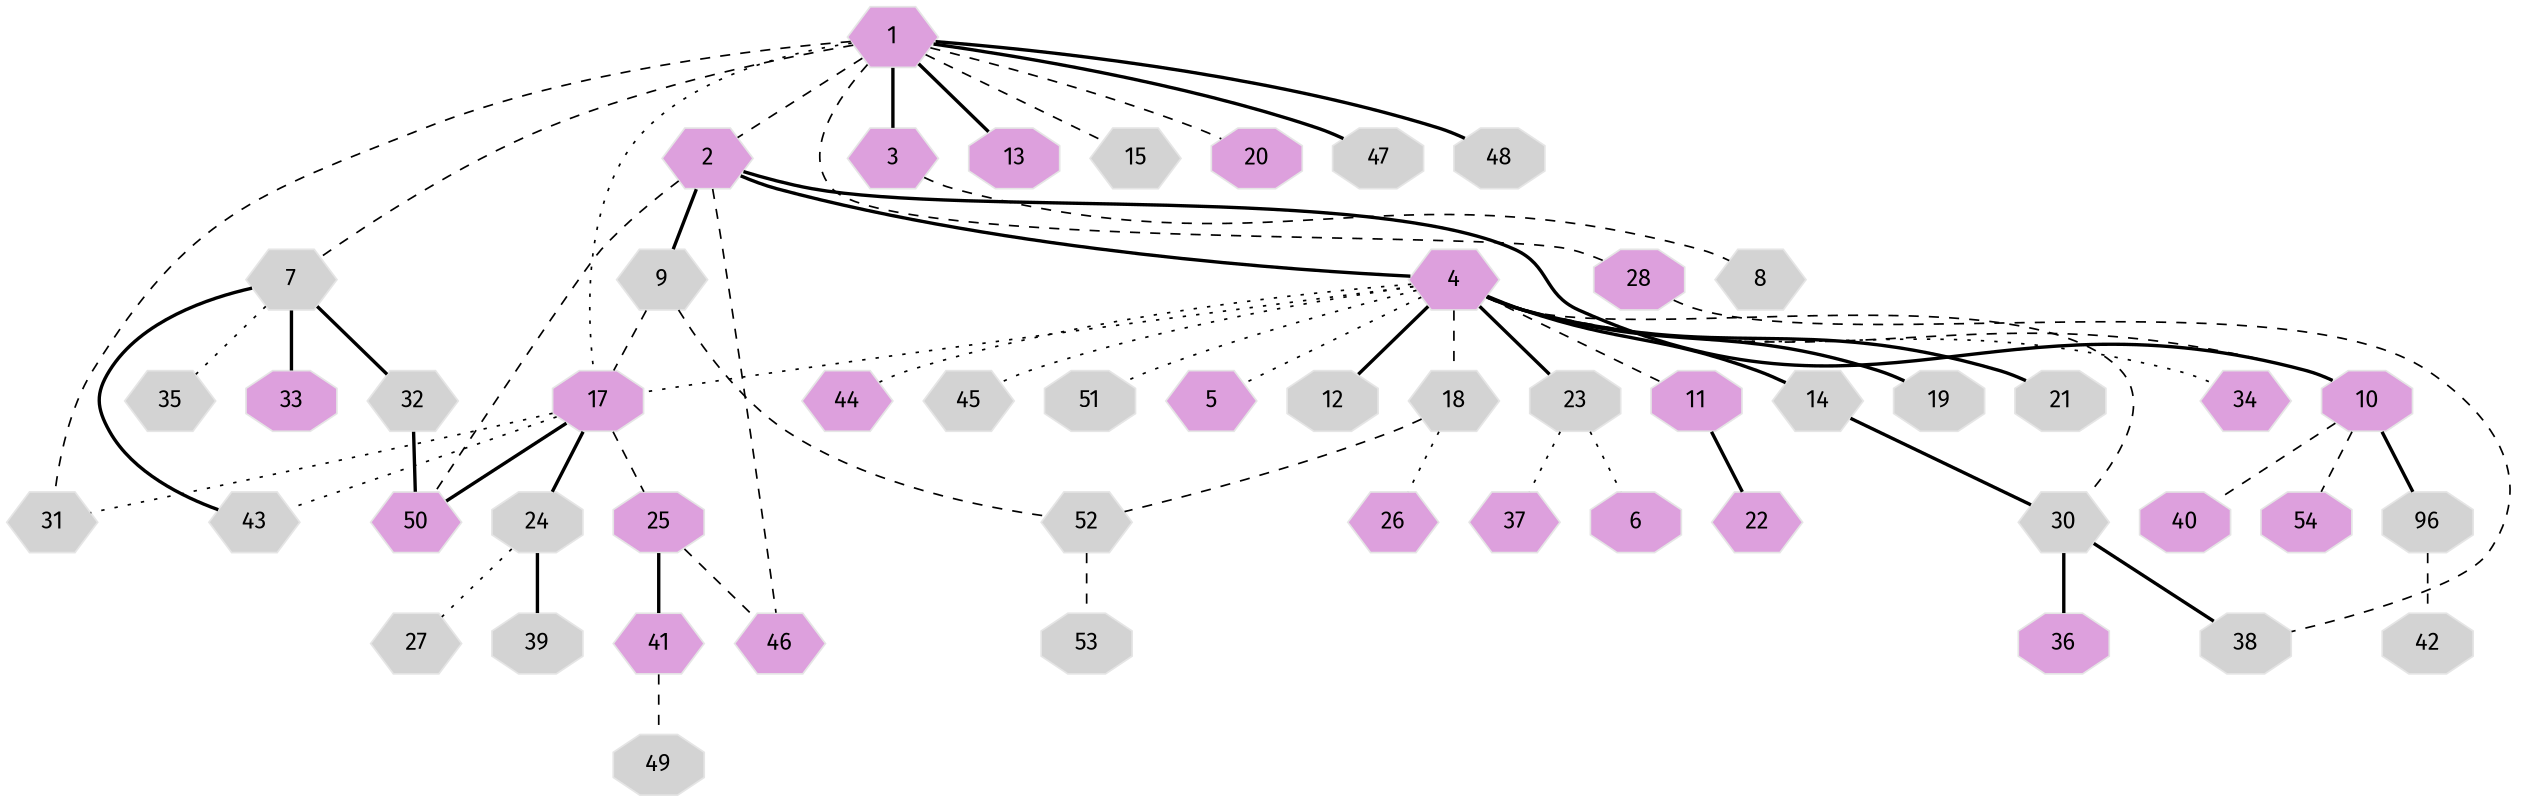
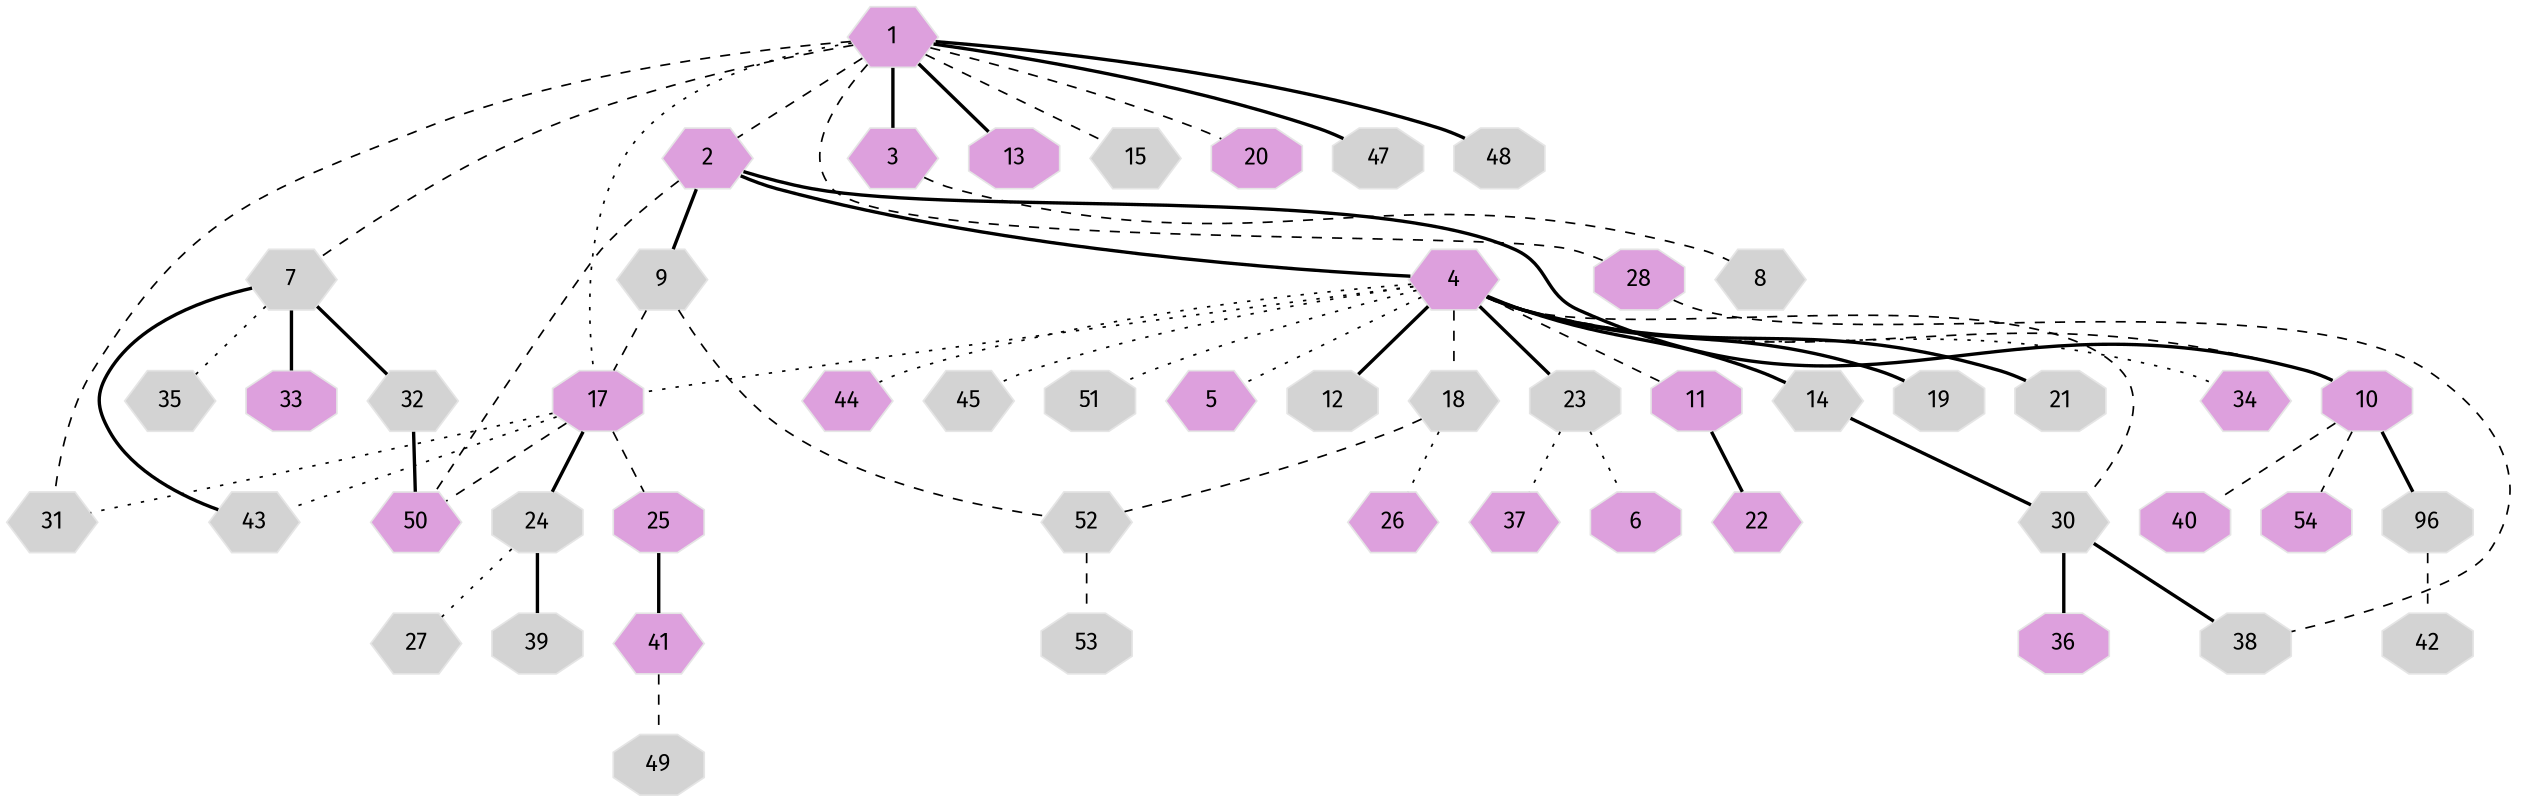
(506, 462) -> (506, 462)
(780, 644) -> none
